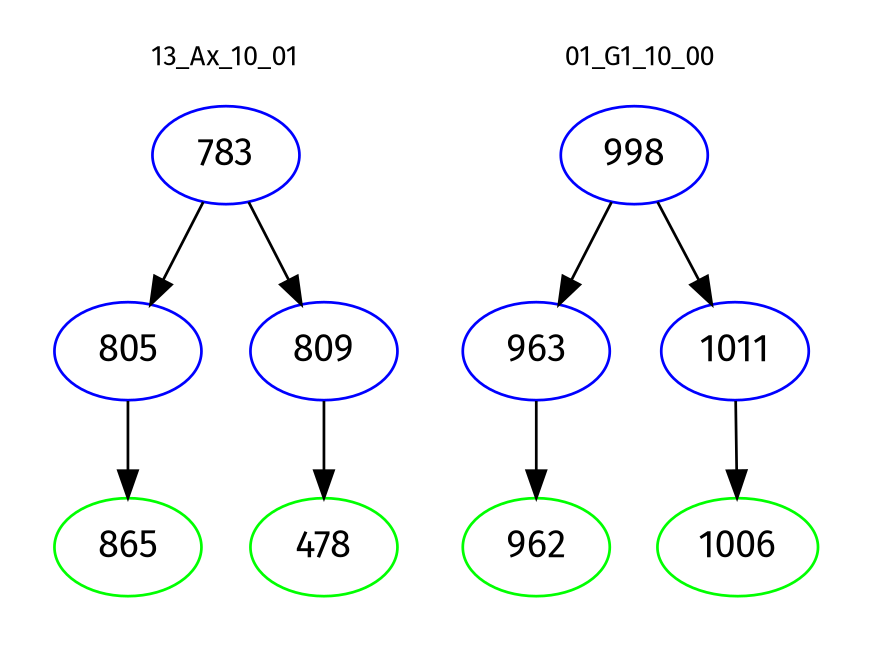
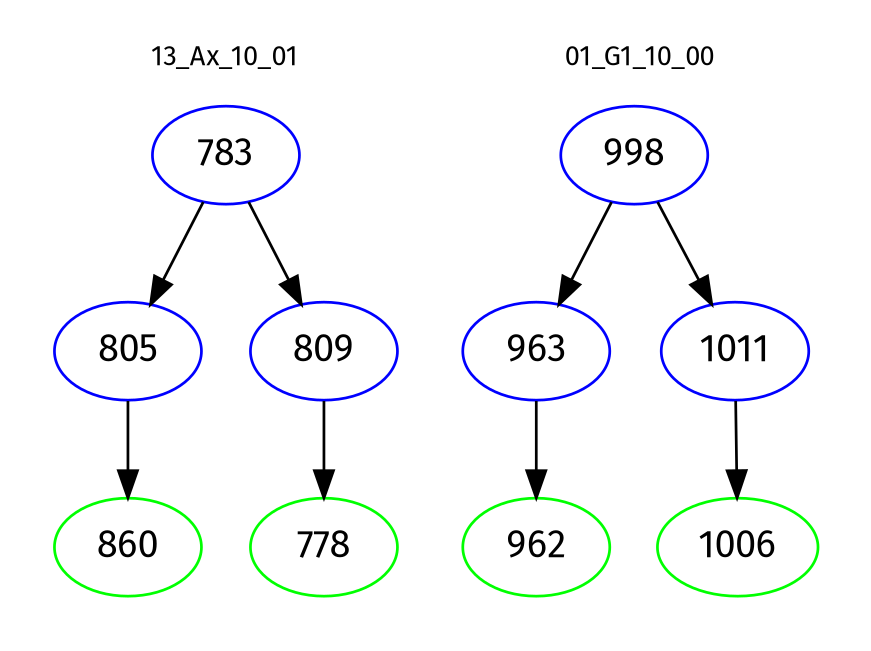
(128, 547) -> (128, 547)
(324, 547) -> (324, 547)
